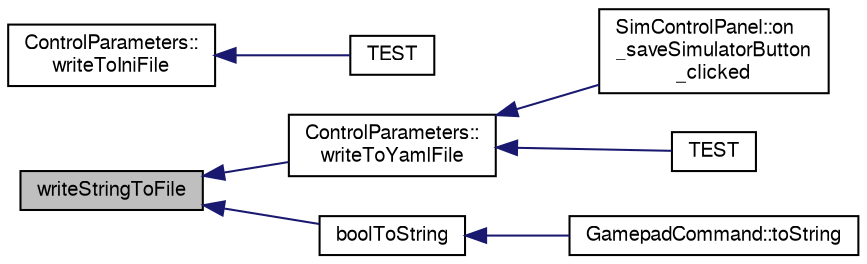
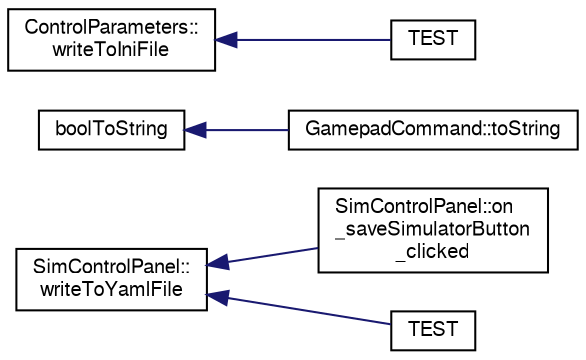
(392, 145) -> (112, 280)
(112, 191) -> none
